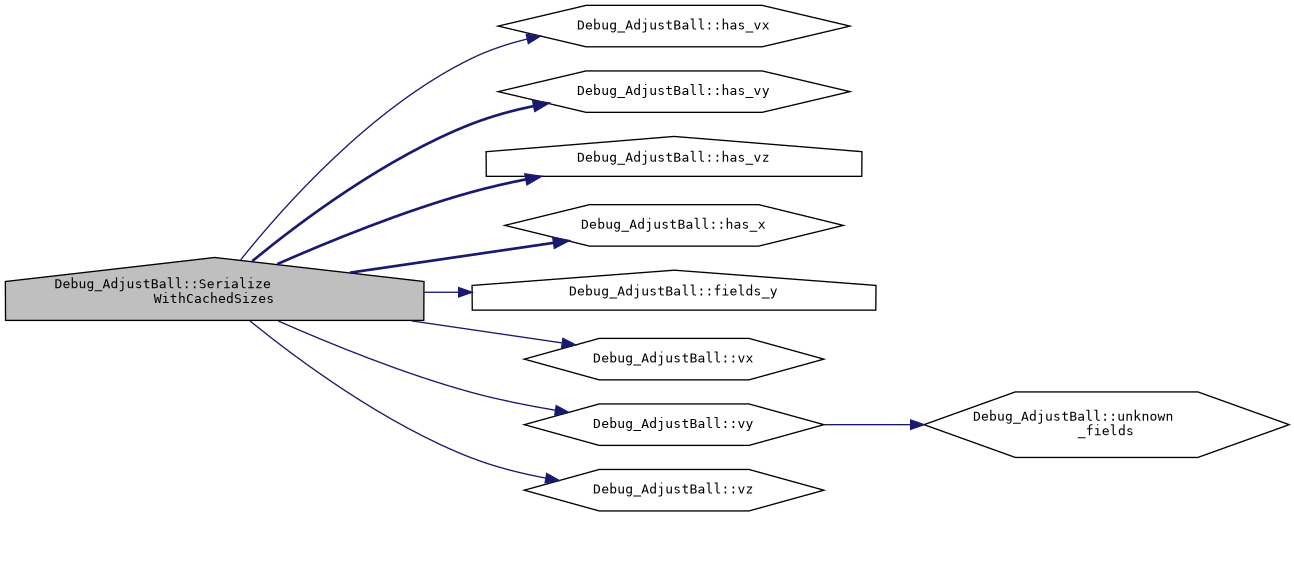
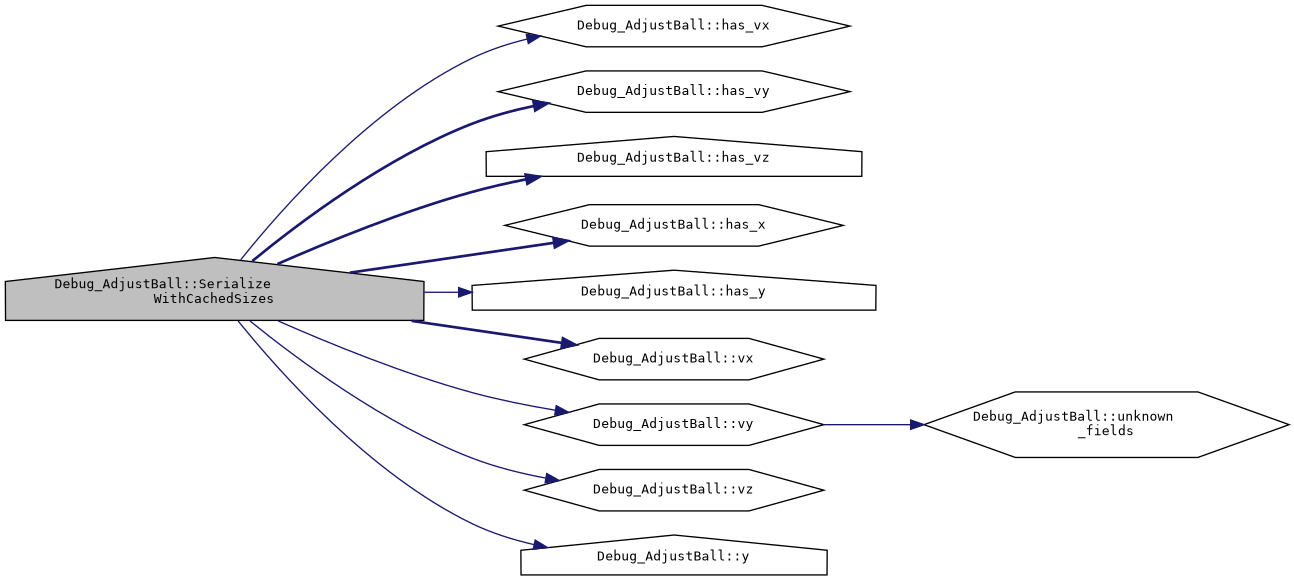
(674, 292) -> (674, 292)
(487, 332) -> (487, 332)
none -> (674, 557)
